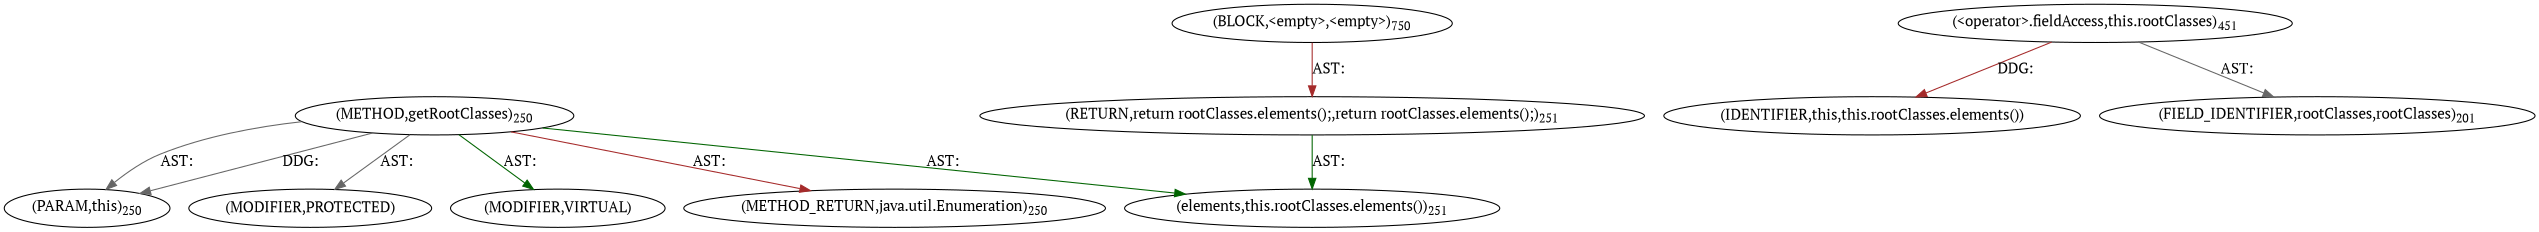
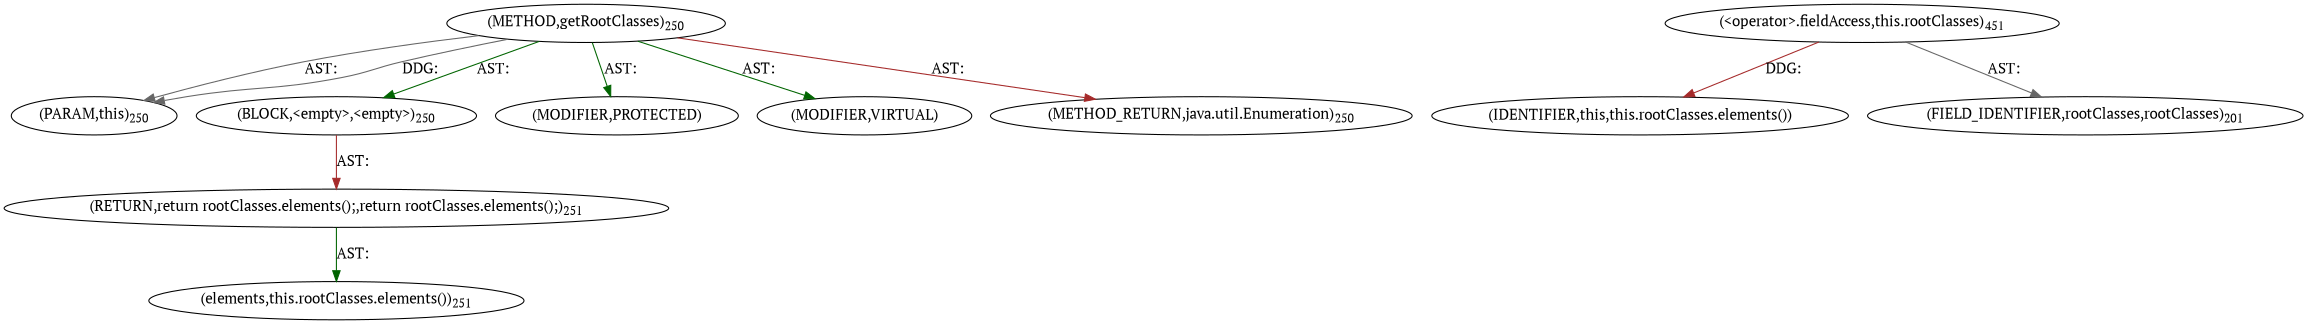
(1401, 22) -> (426, 114)
(377, 159) -> (600, 64)
(859, 161) -> (466, 68)
